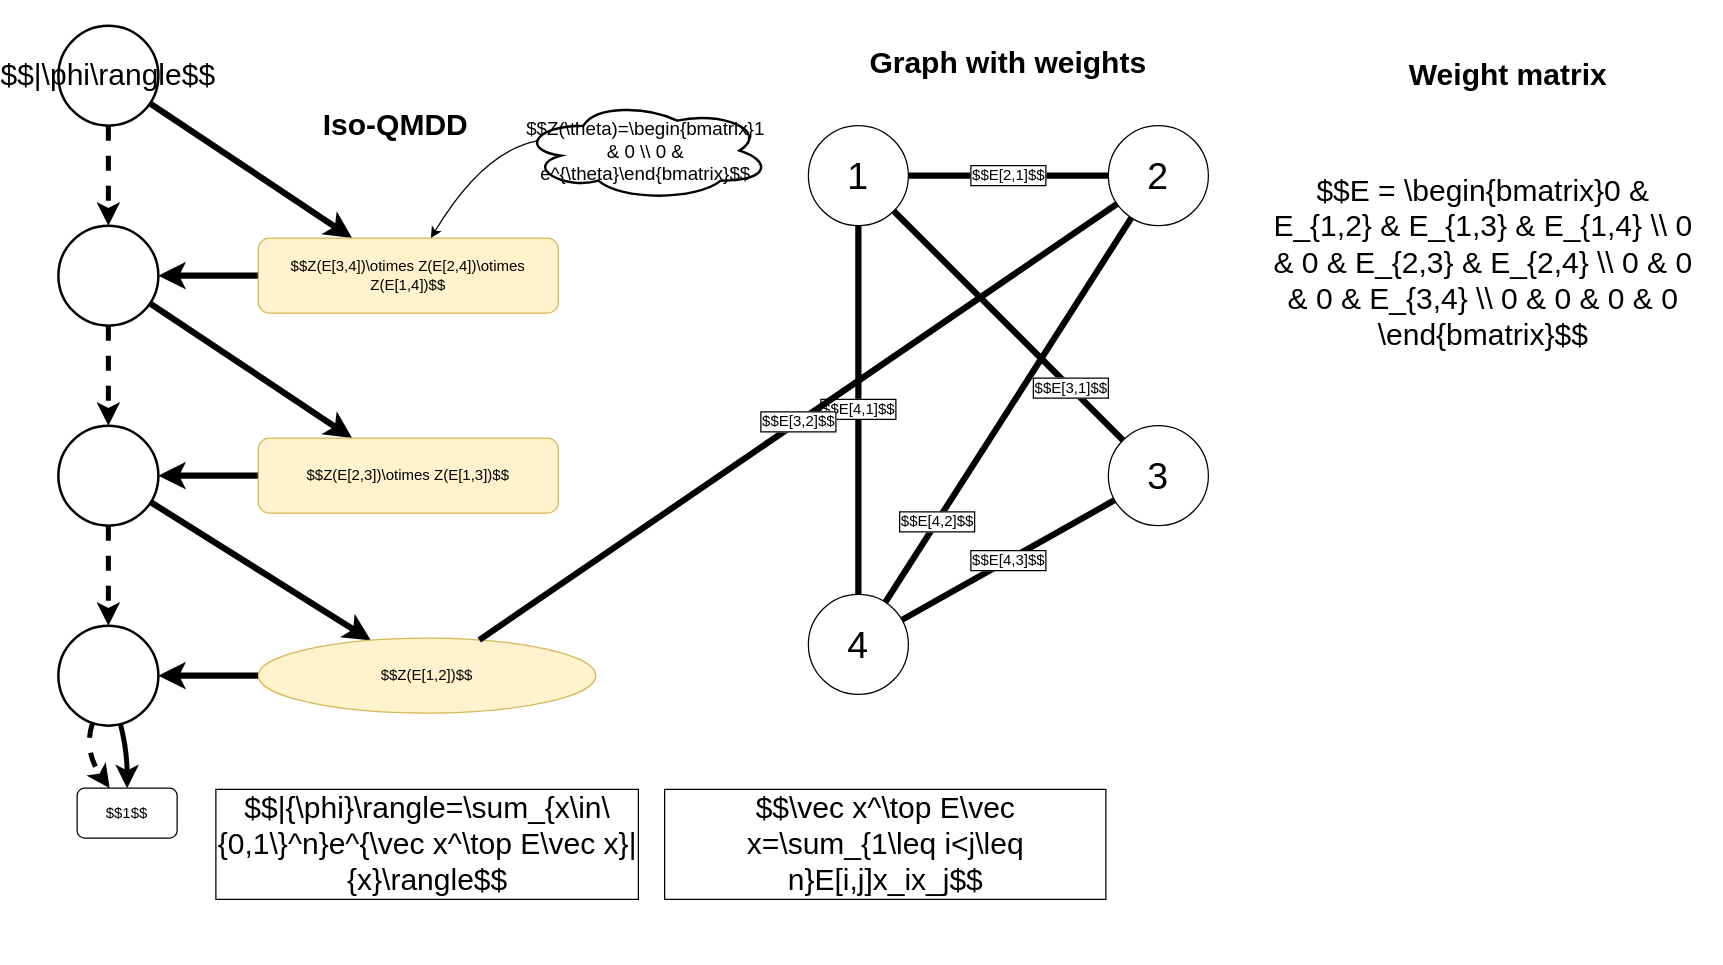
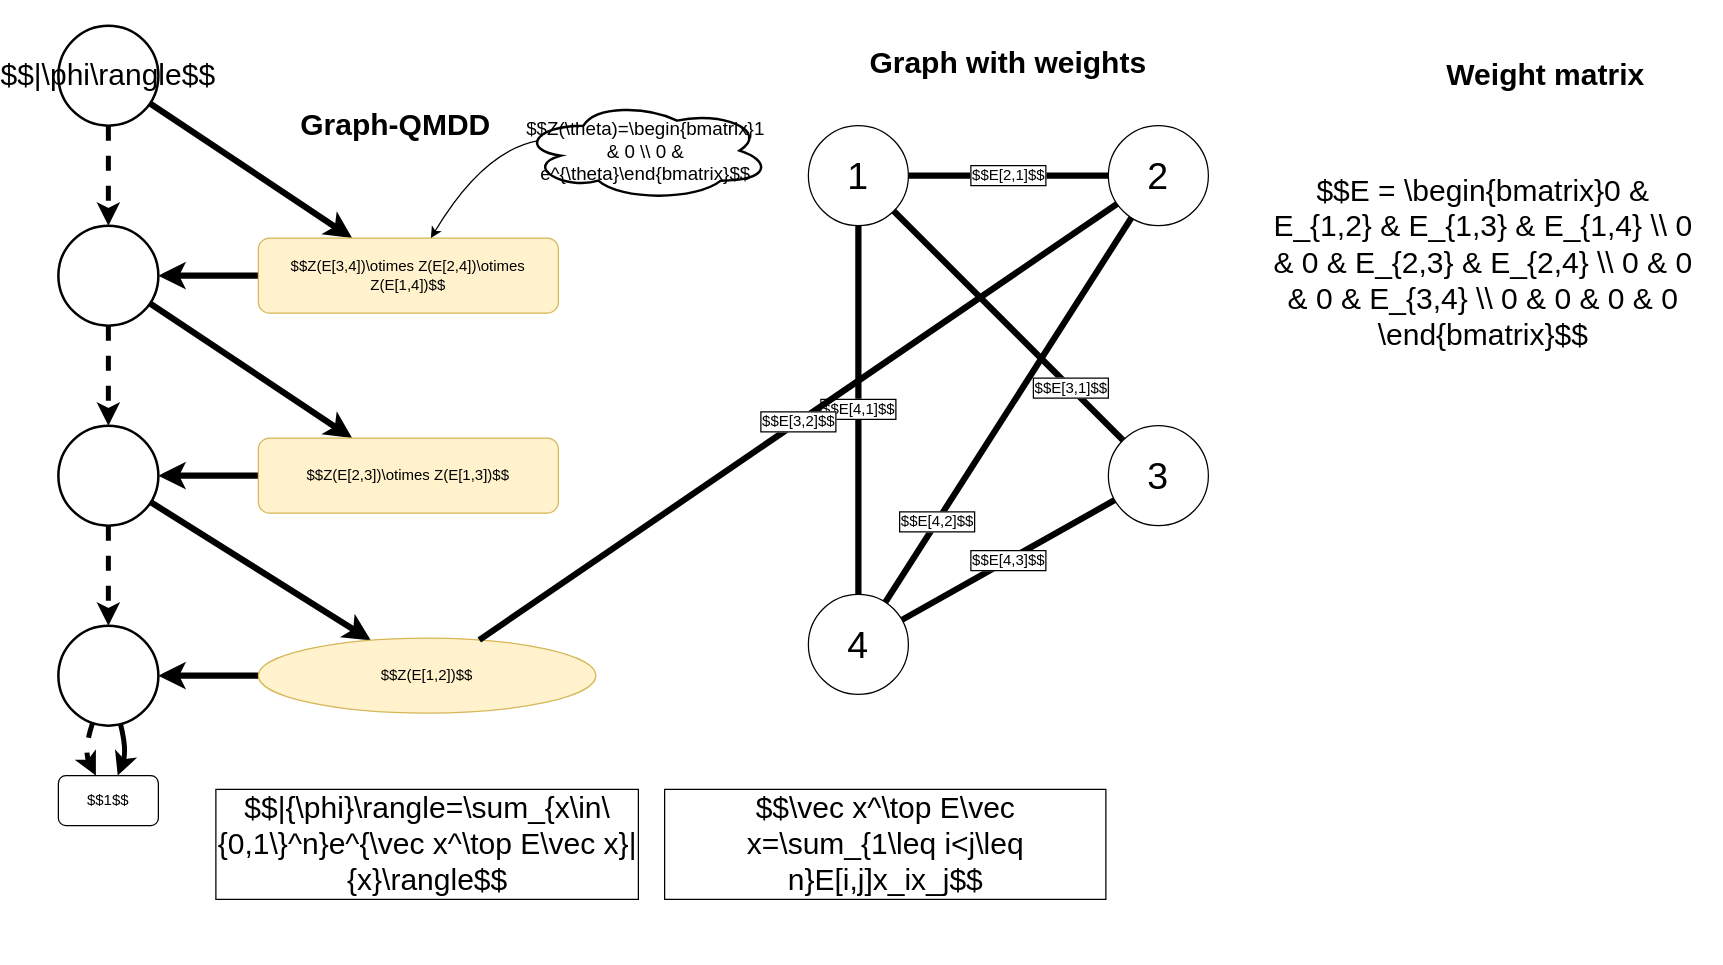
(1508, 76) -> (1546, 76)
(396, 126) -> (396, 126)
(127, 813) -> (108, 801)
